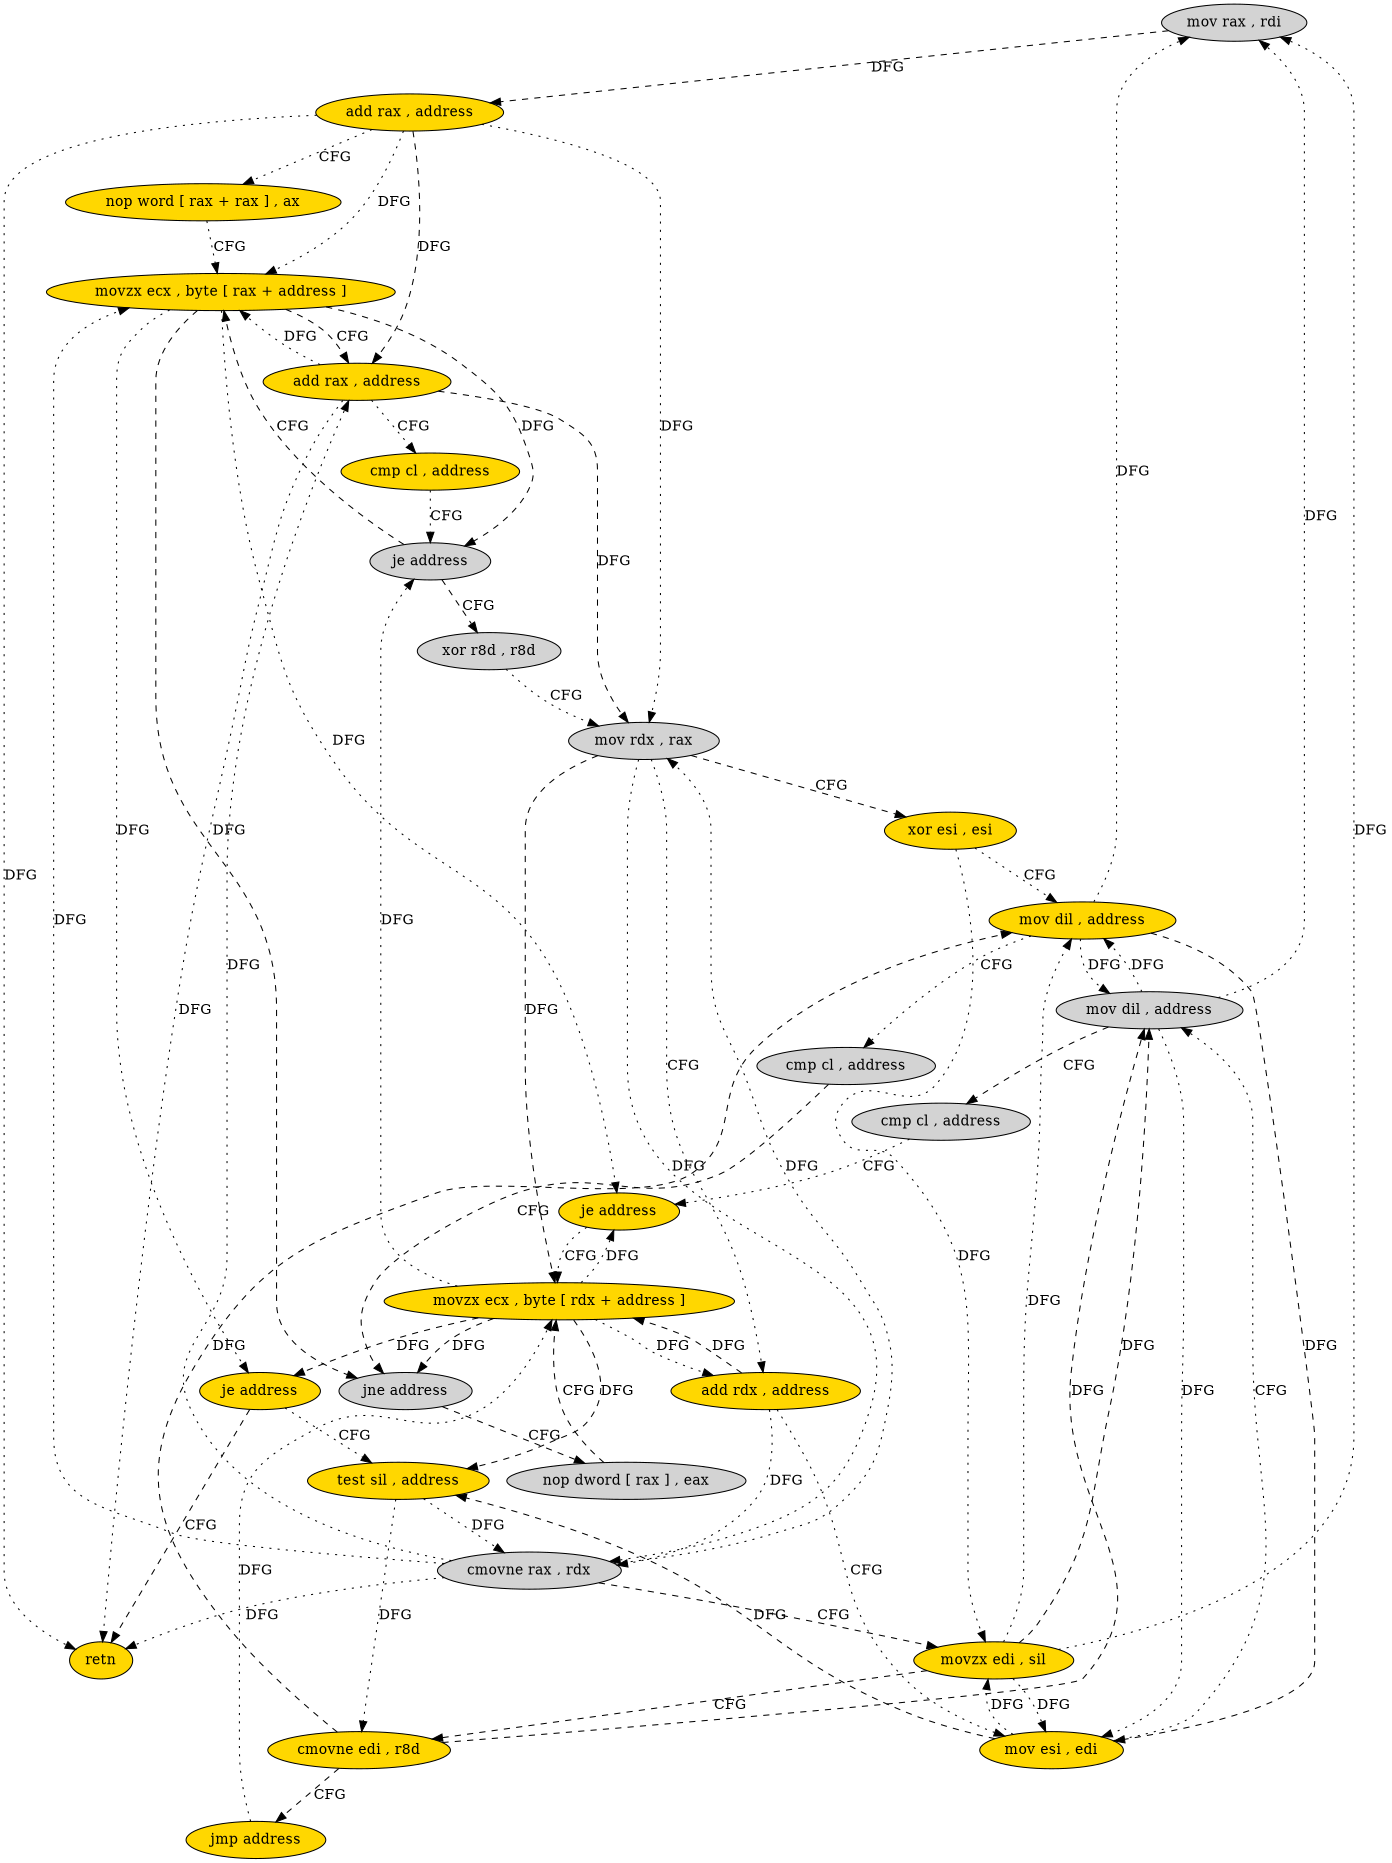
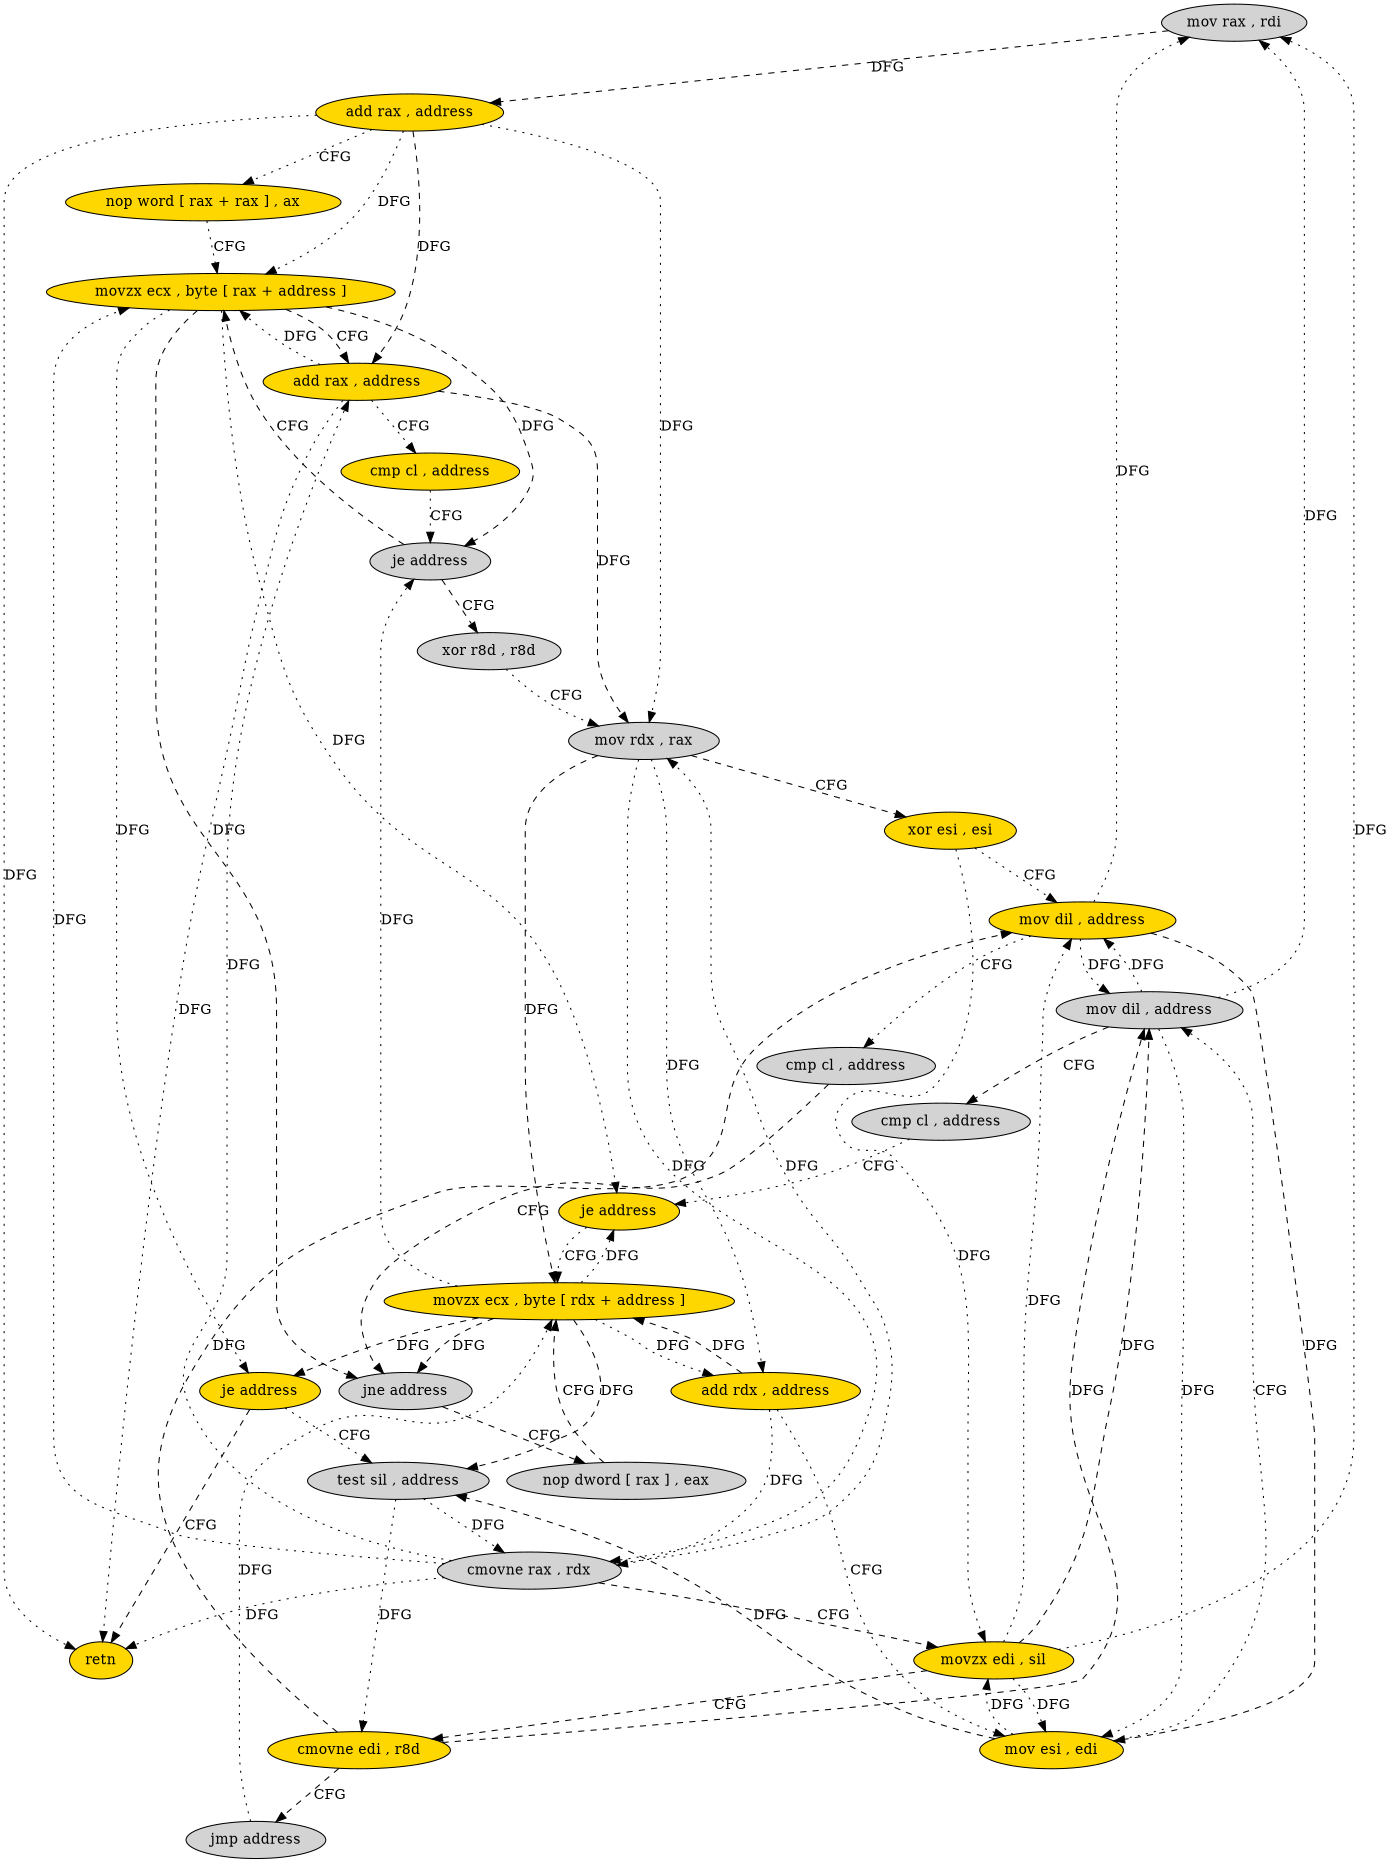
(684, 1066) -> (684, 1066)
(398, 1481) -> (398, 1481)
(256, 1840) -> (256, 1840)
